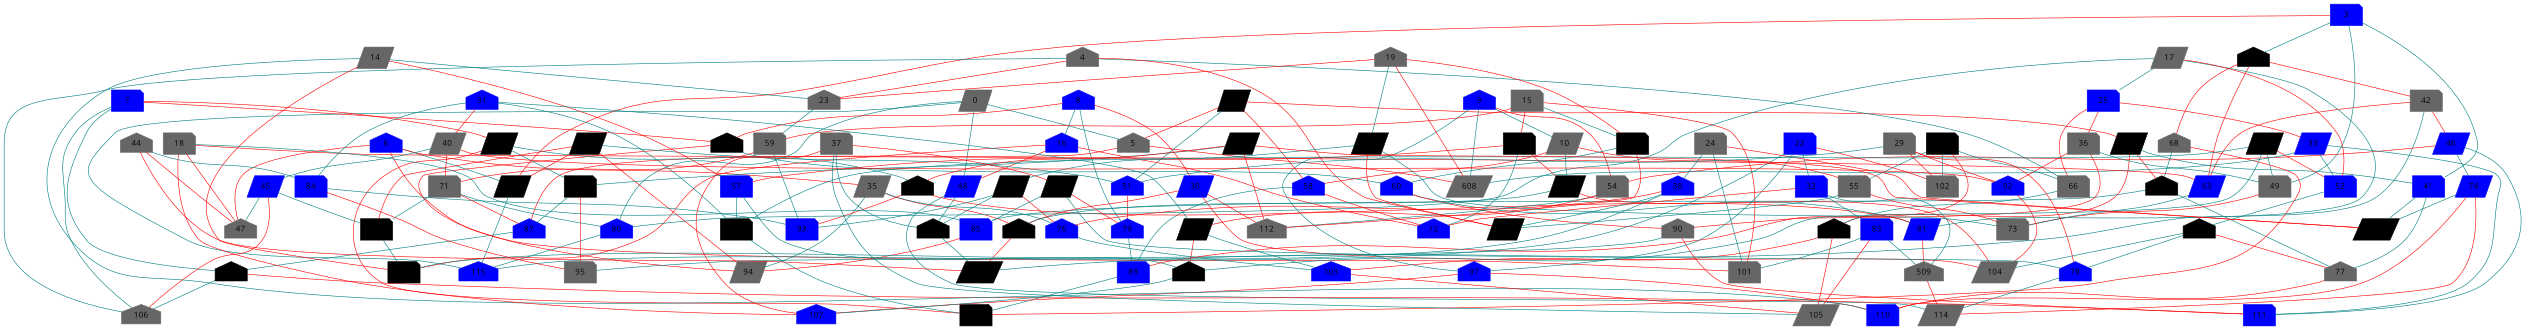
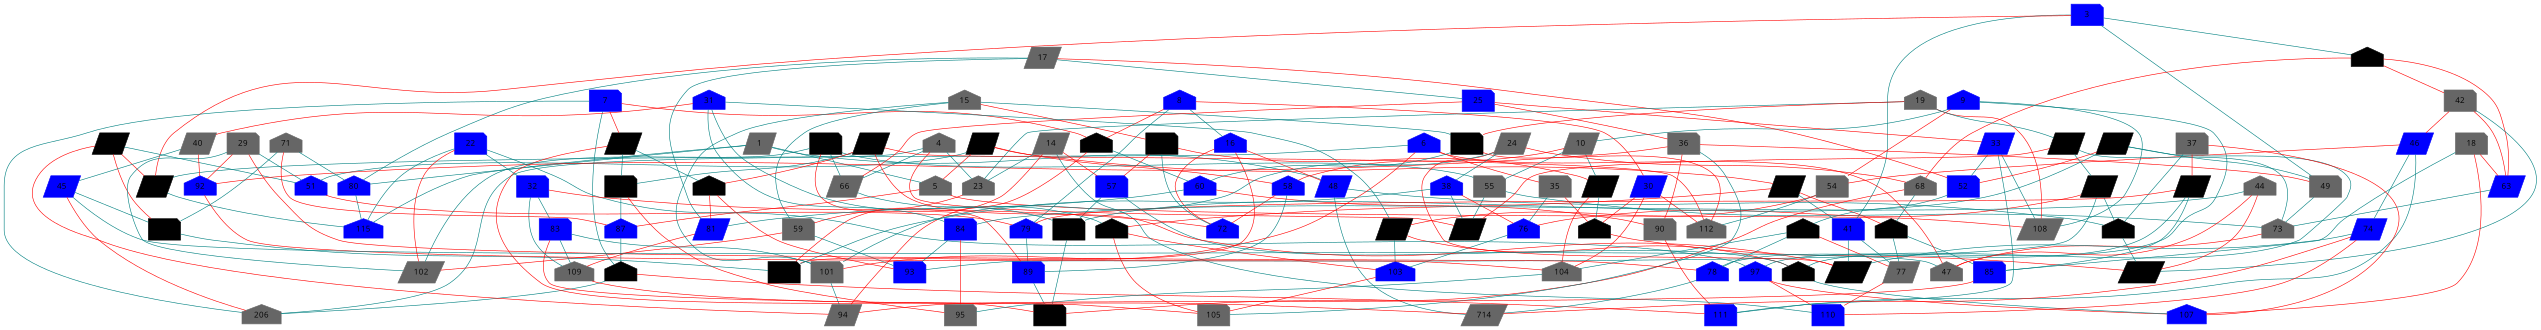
(953, 79) -> (964, 171)
(1107, 79) -> (1411, 115)
(975, 101) -> (760, 144)
(1527, 101) -> (965, 101)
(803, 117) -> (889, 210)
(1705, 123) -> (735, 134)
(1131, 126) -> (827, 123)
(1711, 144) -> (1512, 144)
(1708, 161) -> (1523, 171)
(446, 165) -> none
none -> (1706, 165)
(608, 169) -> (654, 250)
(1925, 169) -> (188, 252)
(2195, 170) -> (2051, 159)
(444, 186) -> (286, 144)
(872, 186) -> (1555, 186)
(1469, 186) -> (2040, 229)
(1942, 186) -> (421, 272)
(2074, 186) -> (845, 186)
(213, 191) -> (2108, 246)
(1933, 208) -> (1883, 215)
(2144, 211) -> (2300, 210)
(1678, 229) -> (1660, 229)
(2013, 229) -> (2278, 229)
(822, 241) -> (835, 293)
(1129, 258) -> (1259, 290)
(1924, 272) -> (574, 272)
(1995, 272) -> (1562, 272)
(2340, 272) -> (1901, 272)
(1274, 304) -> (1399, 306)
(141, 315) -> (262, 315)
(1816, 315) -> (1214, 315)
(1941, 315) -> (1484, 315)
